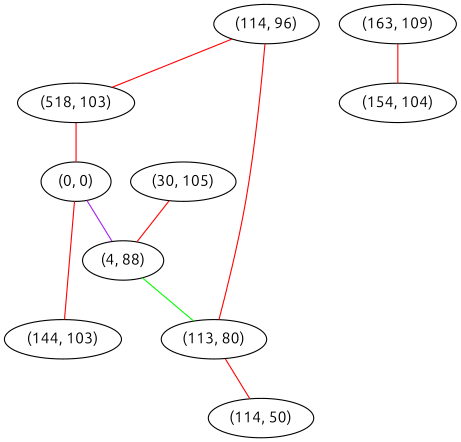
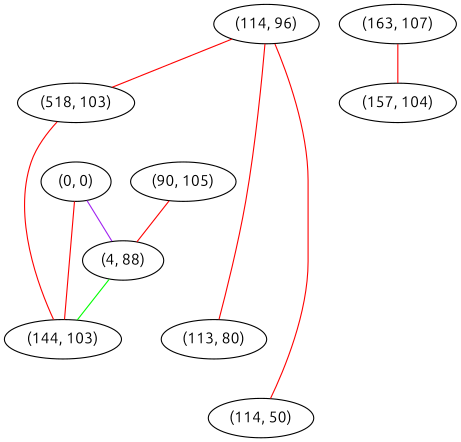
(398, 24) -> (398, 24)
(398, 103) -> (398, 103)
(76, 142) -> (25, 219)
(183, 182) -> (183, 182)
(168, 299) -> (93, 300)
(238, 379) -> (308, 222)
